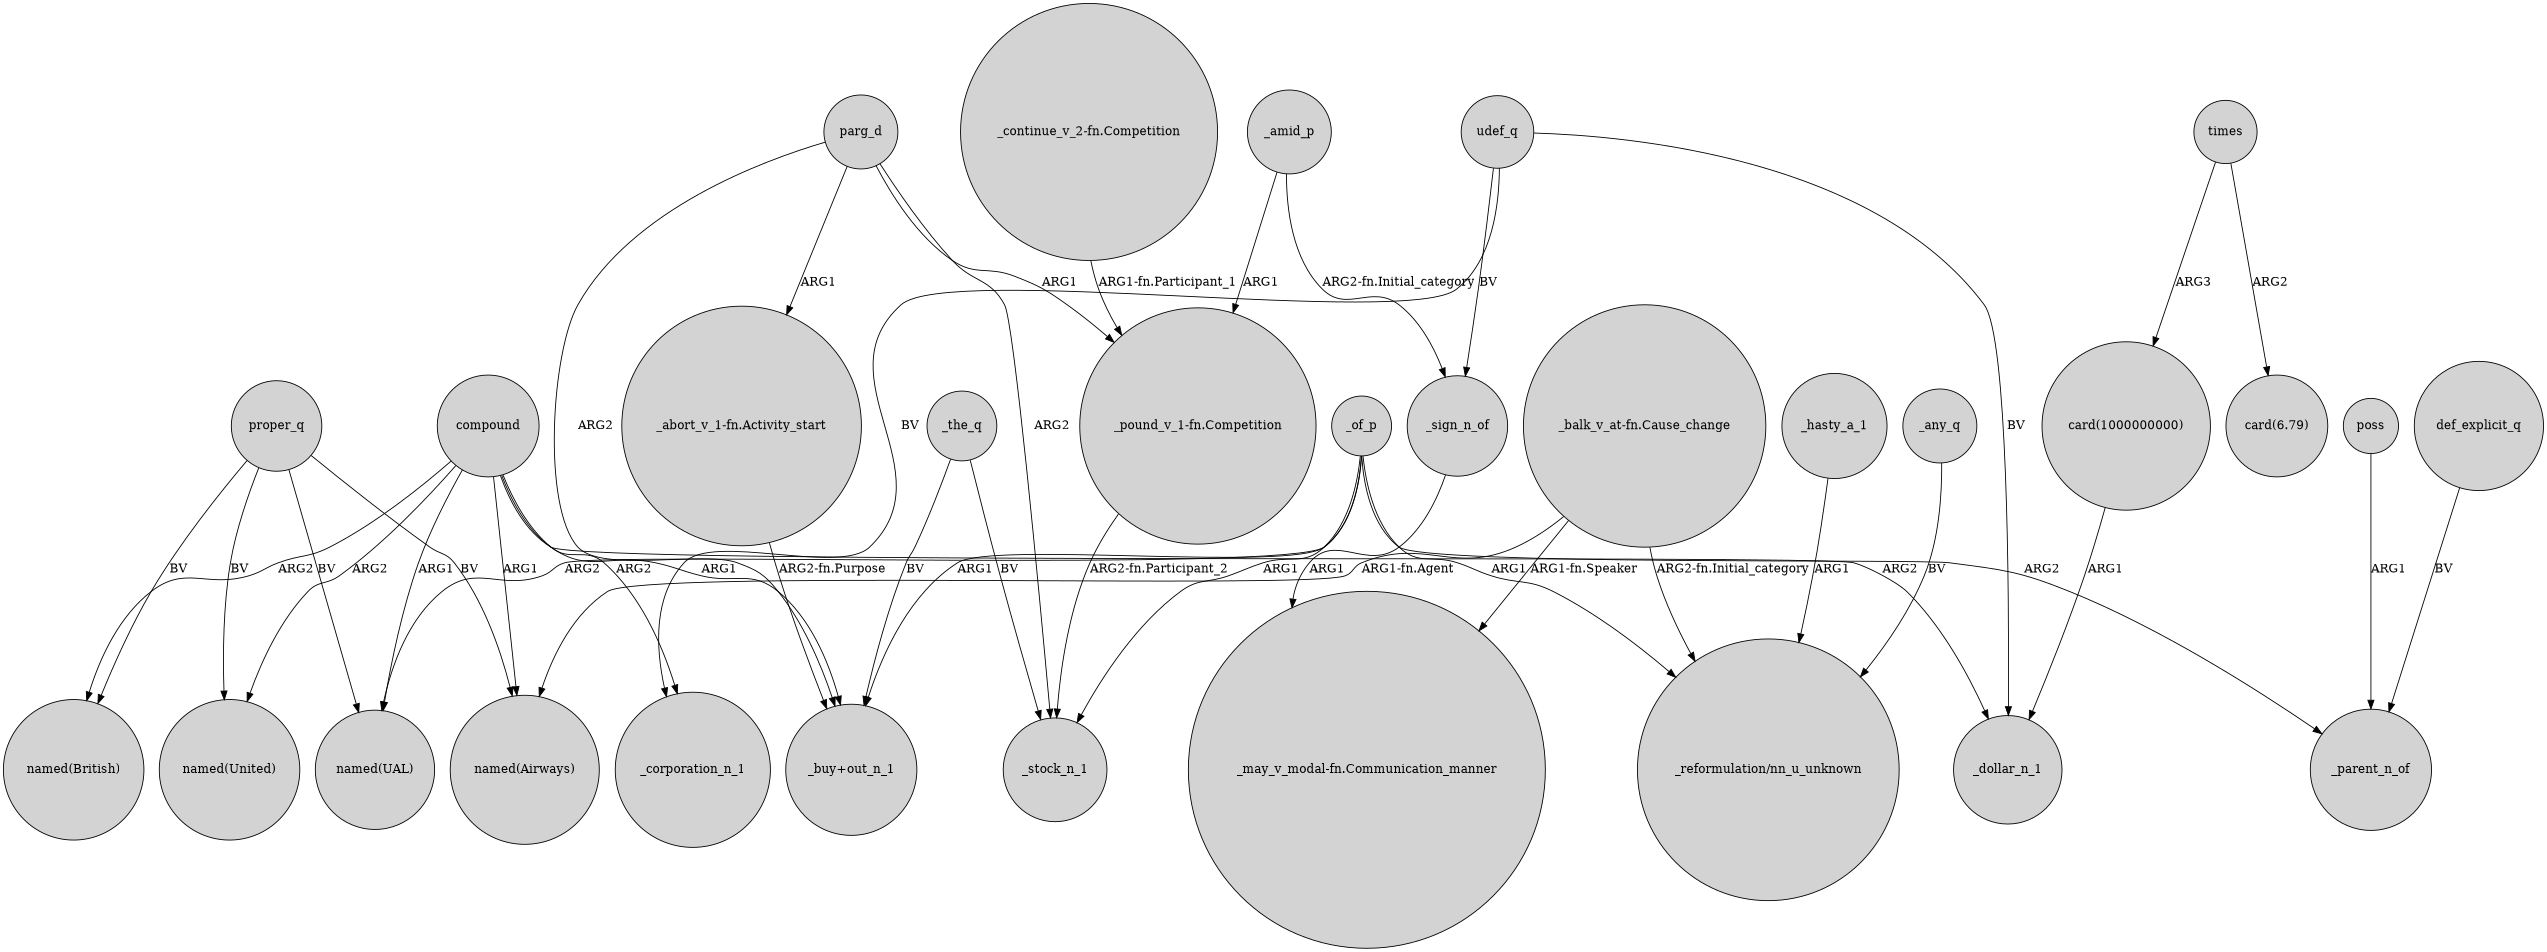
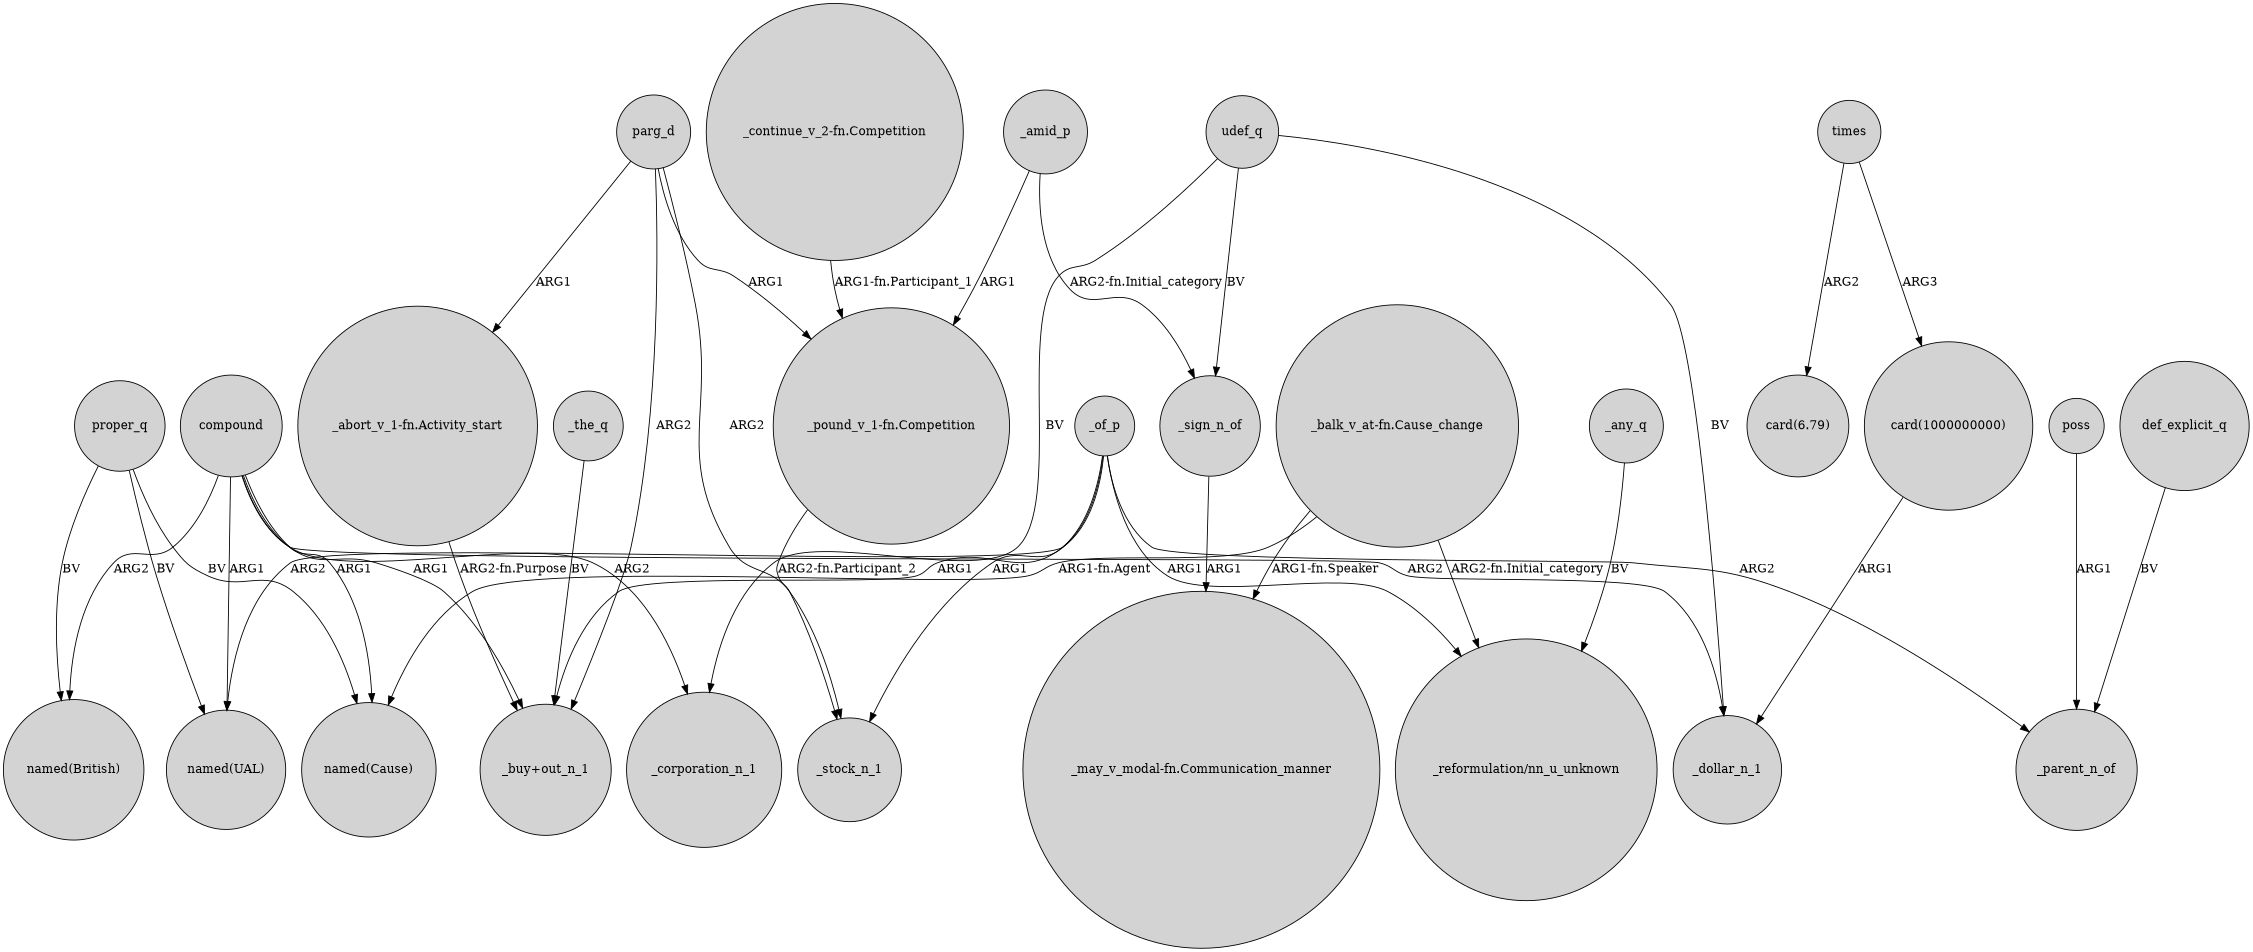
(1834, 426) -> none
(1003, 586) -> none
(230, 770) -> none
(525, 770) -> (369, 770)
